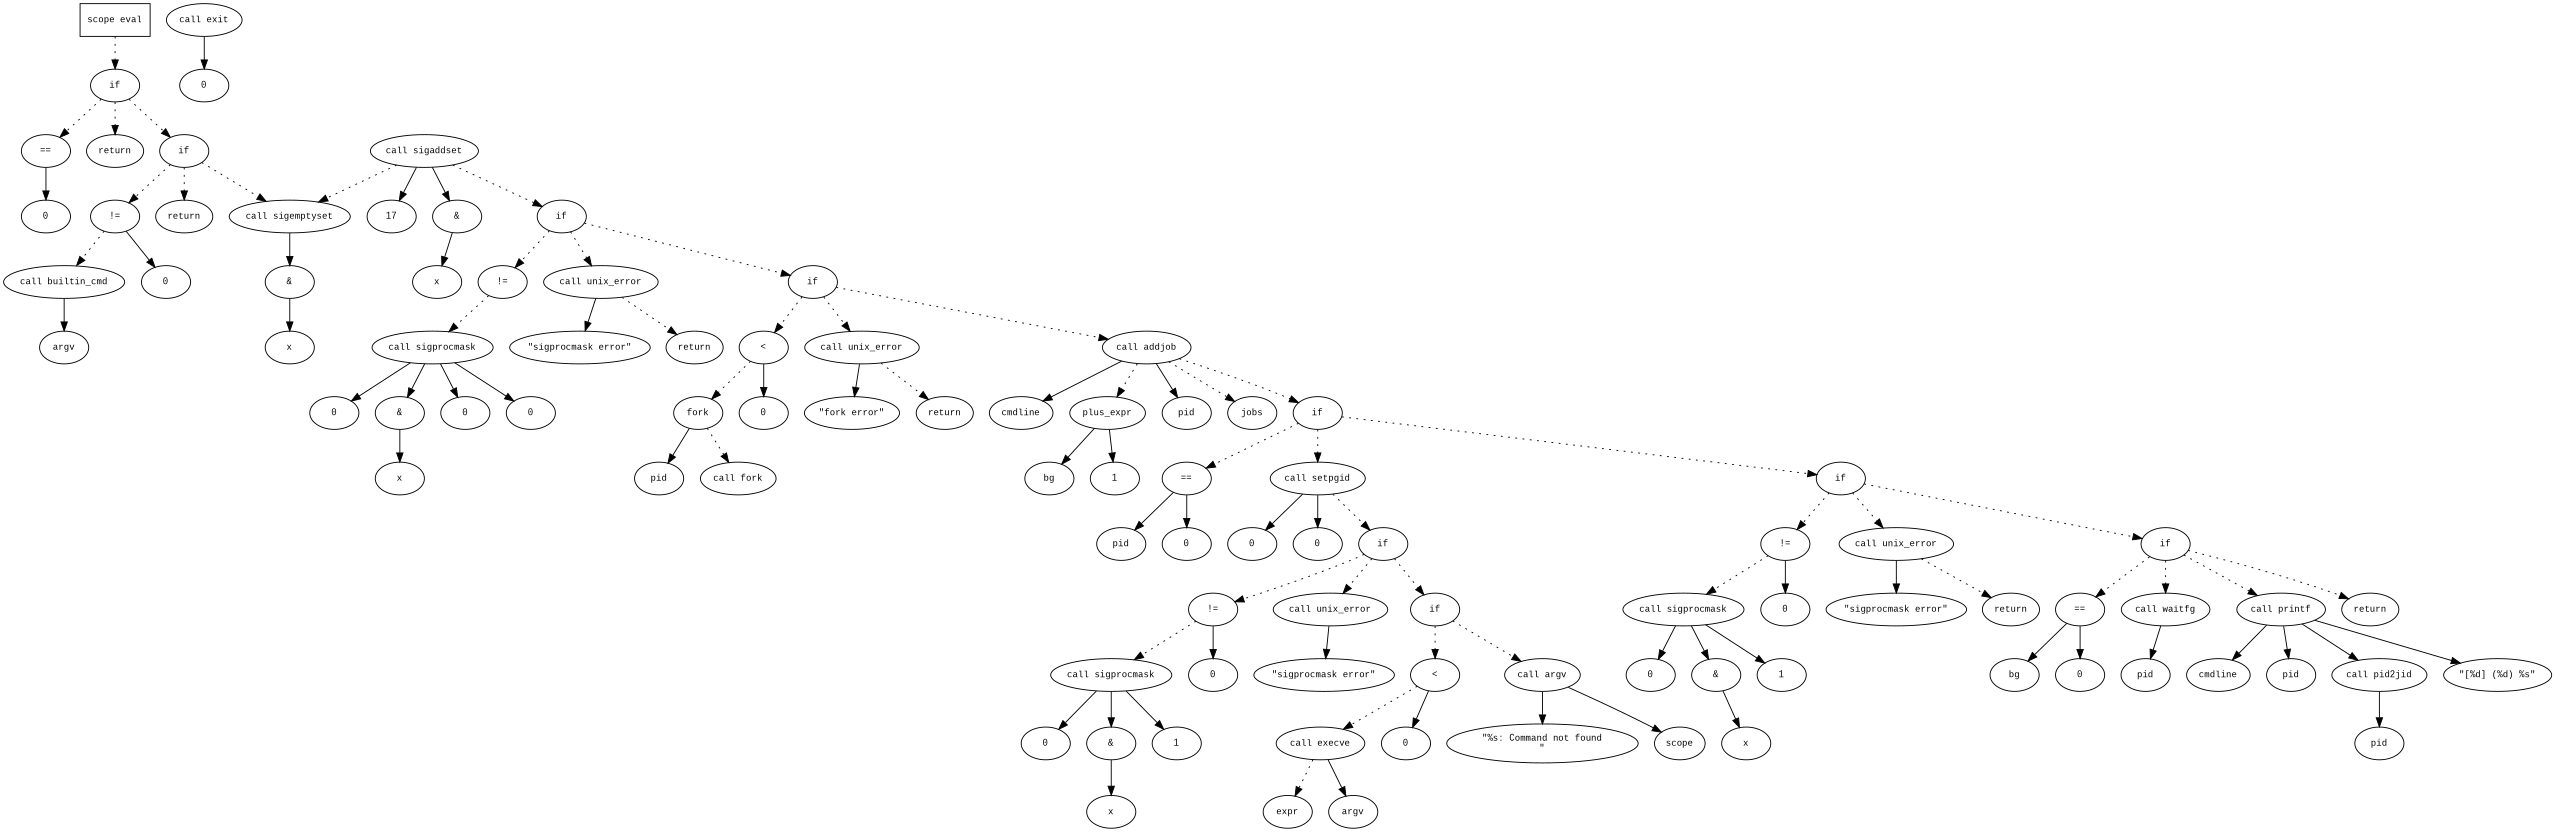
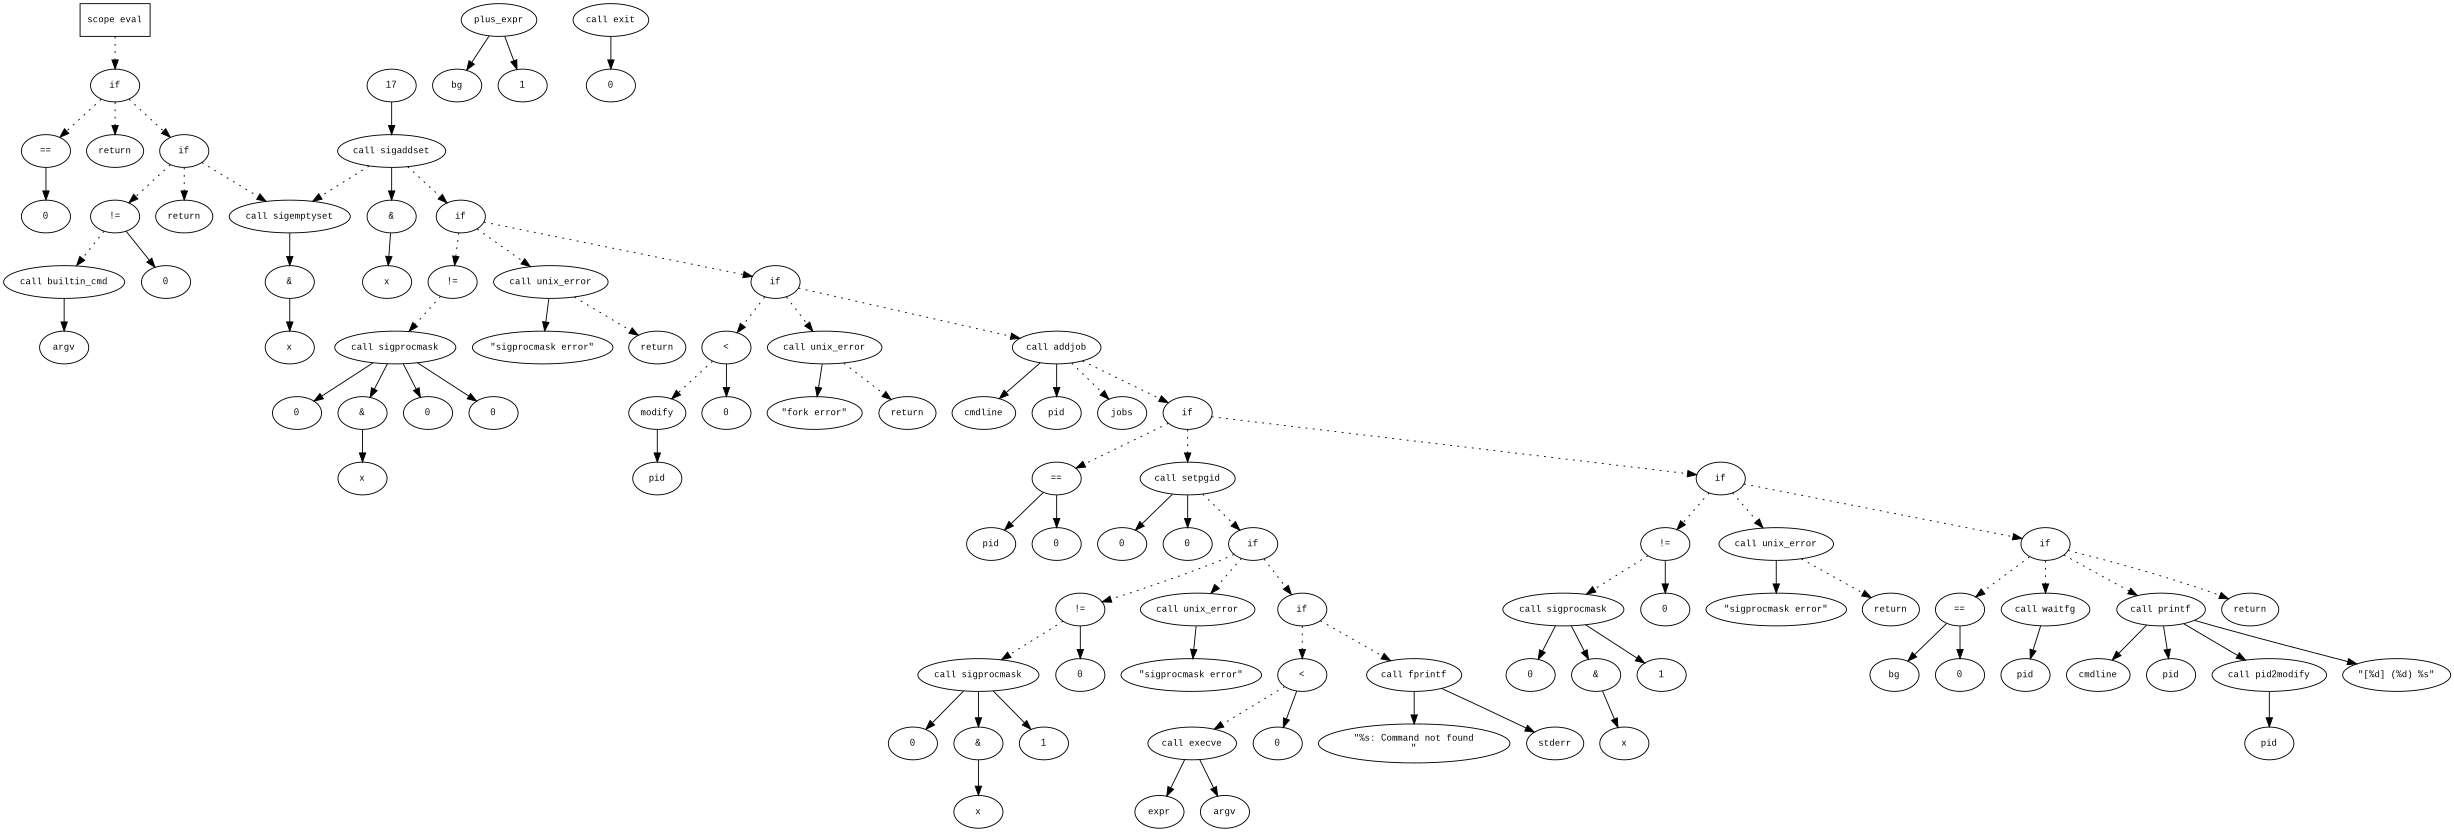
(410, 180) -> (392, 114)
(1130, 376) -> none
(698, 413) -> (657, 413)
(738, 479) -> none
(1542, 675) -> (1414, 675)
(2379, 675) -> (2269, 675)
(1680, 743) -> (1555, 743)
(1306, 774) -> (1178, 774)
